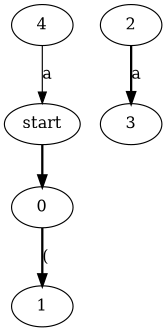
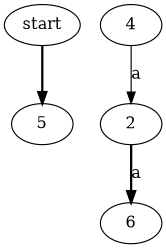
(42, 69) -> (131, 69)
(131, 124) -> (131, 223)
(42, 207) -> (42, 124)
(42, 306) -> none
